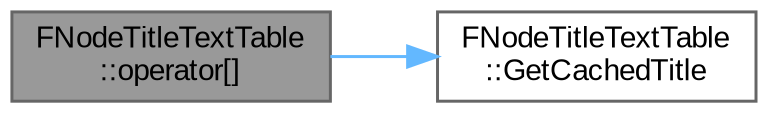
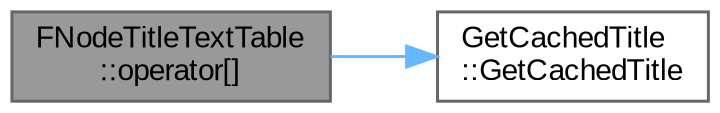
(597, 57) -> (573, 57)
